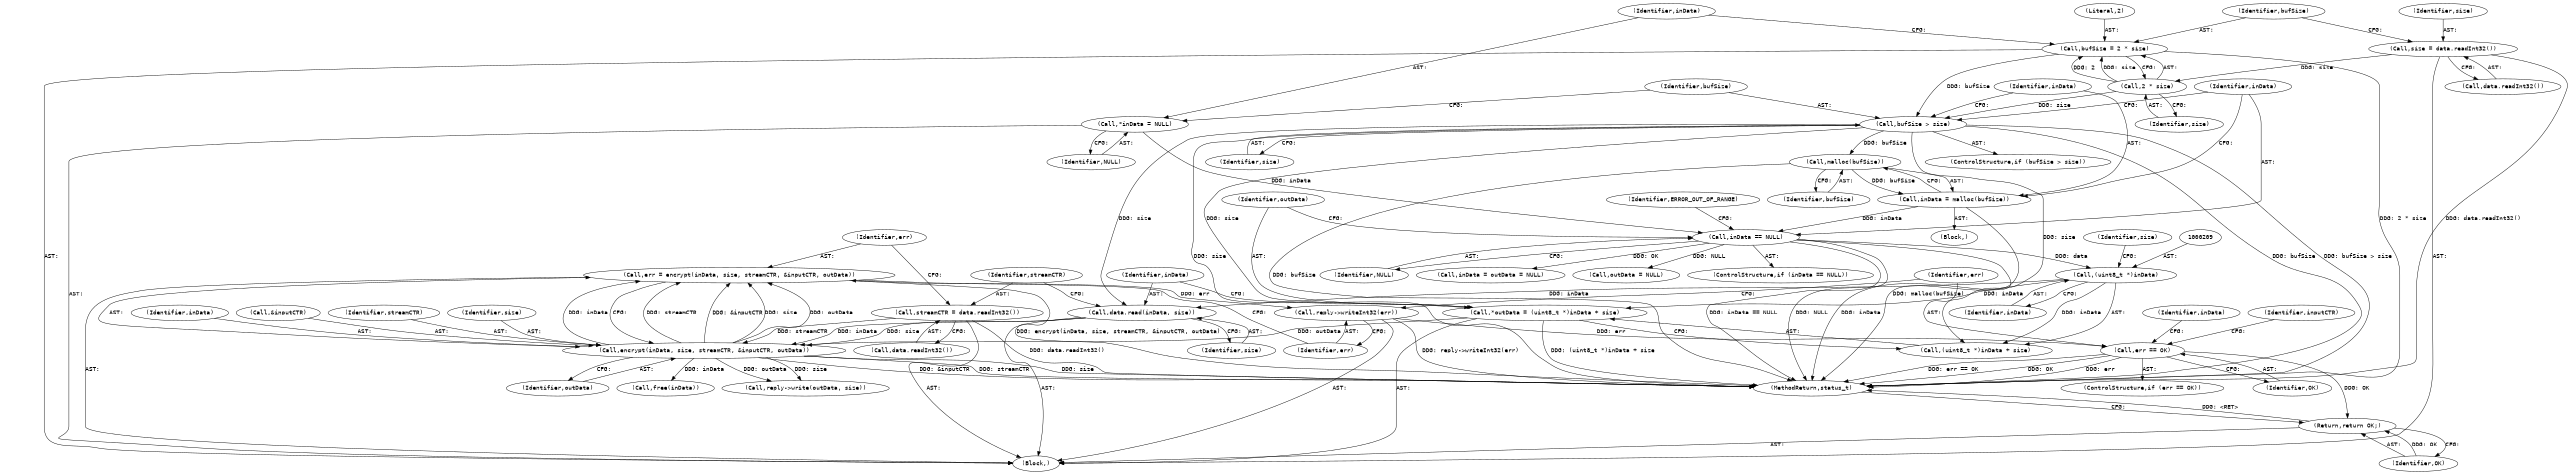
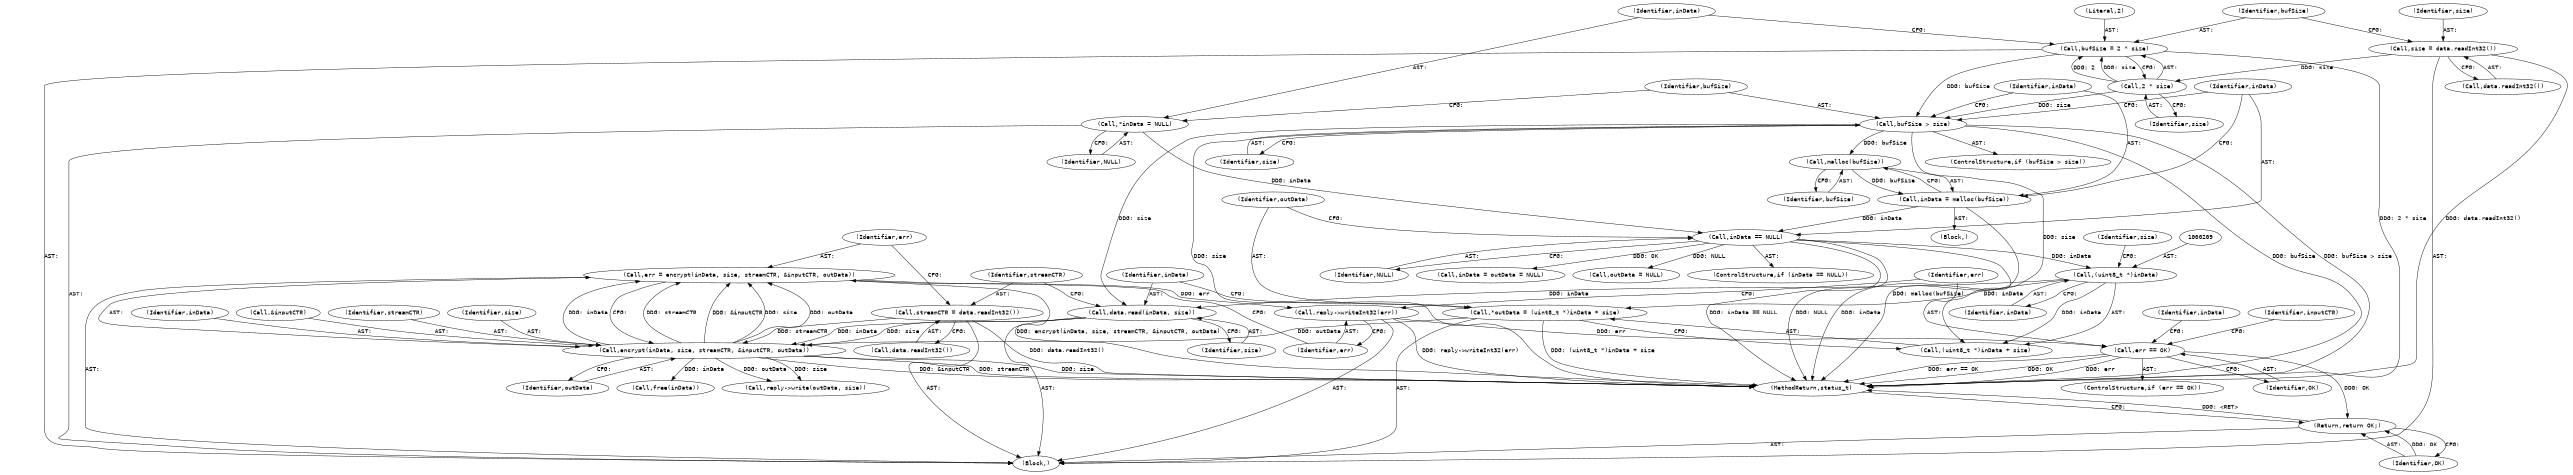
(1374, 165) -> none
(1683, 200) -> none
(2072, 256) -> (2072, 256)
(1271, 280) -> none
